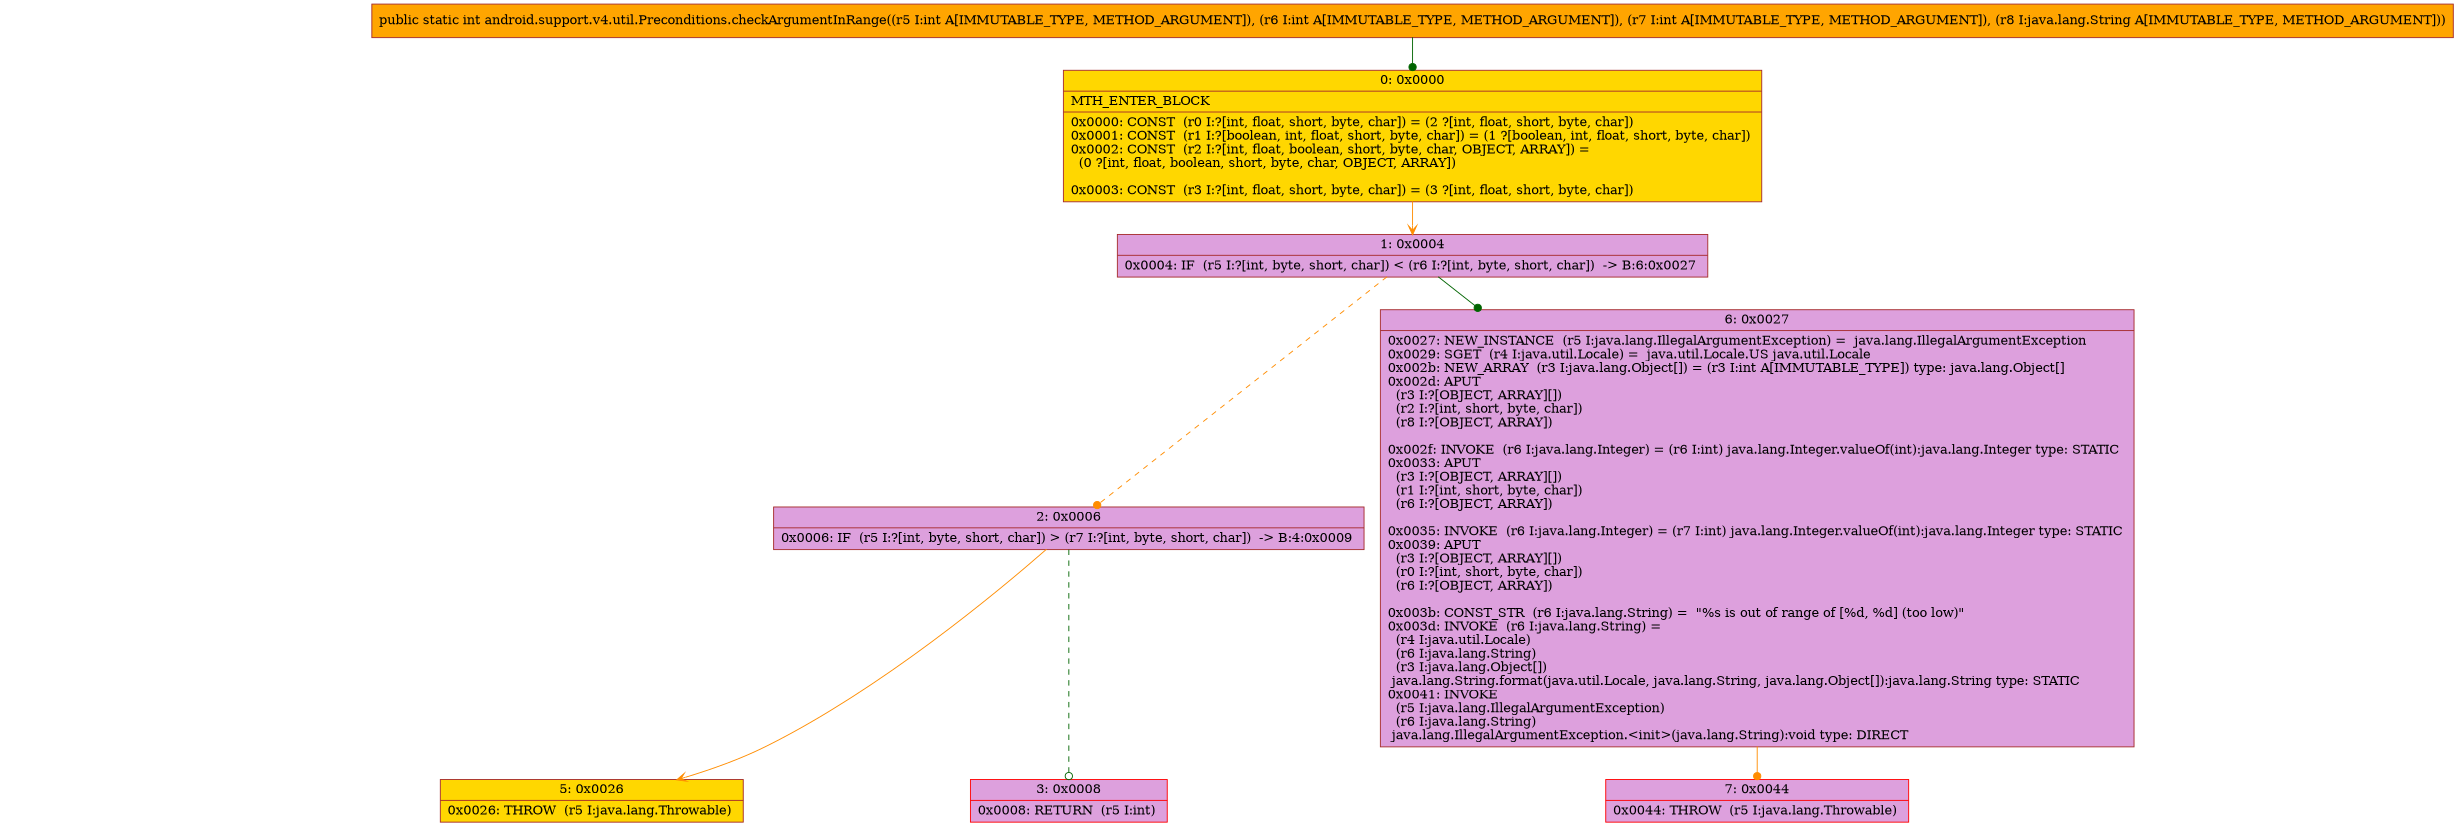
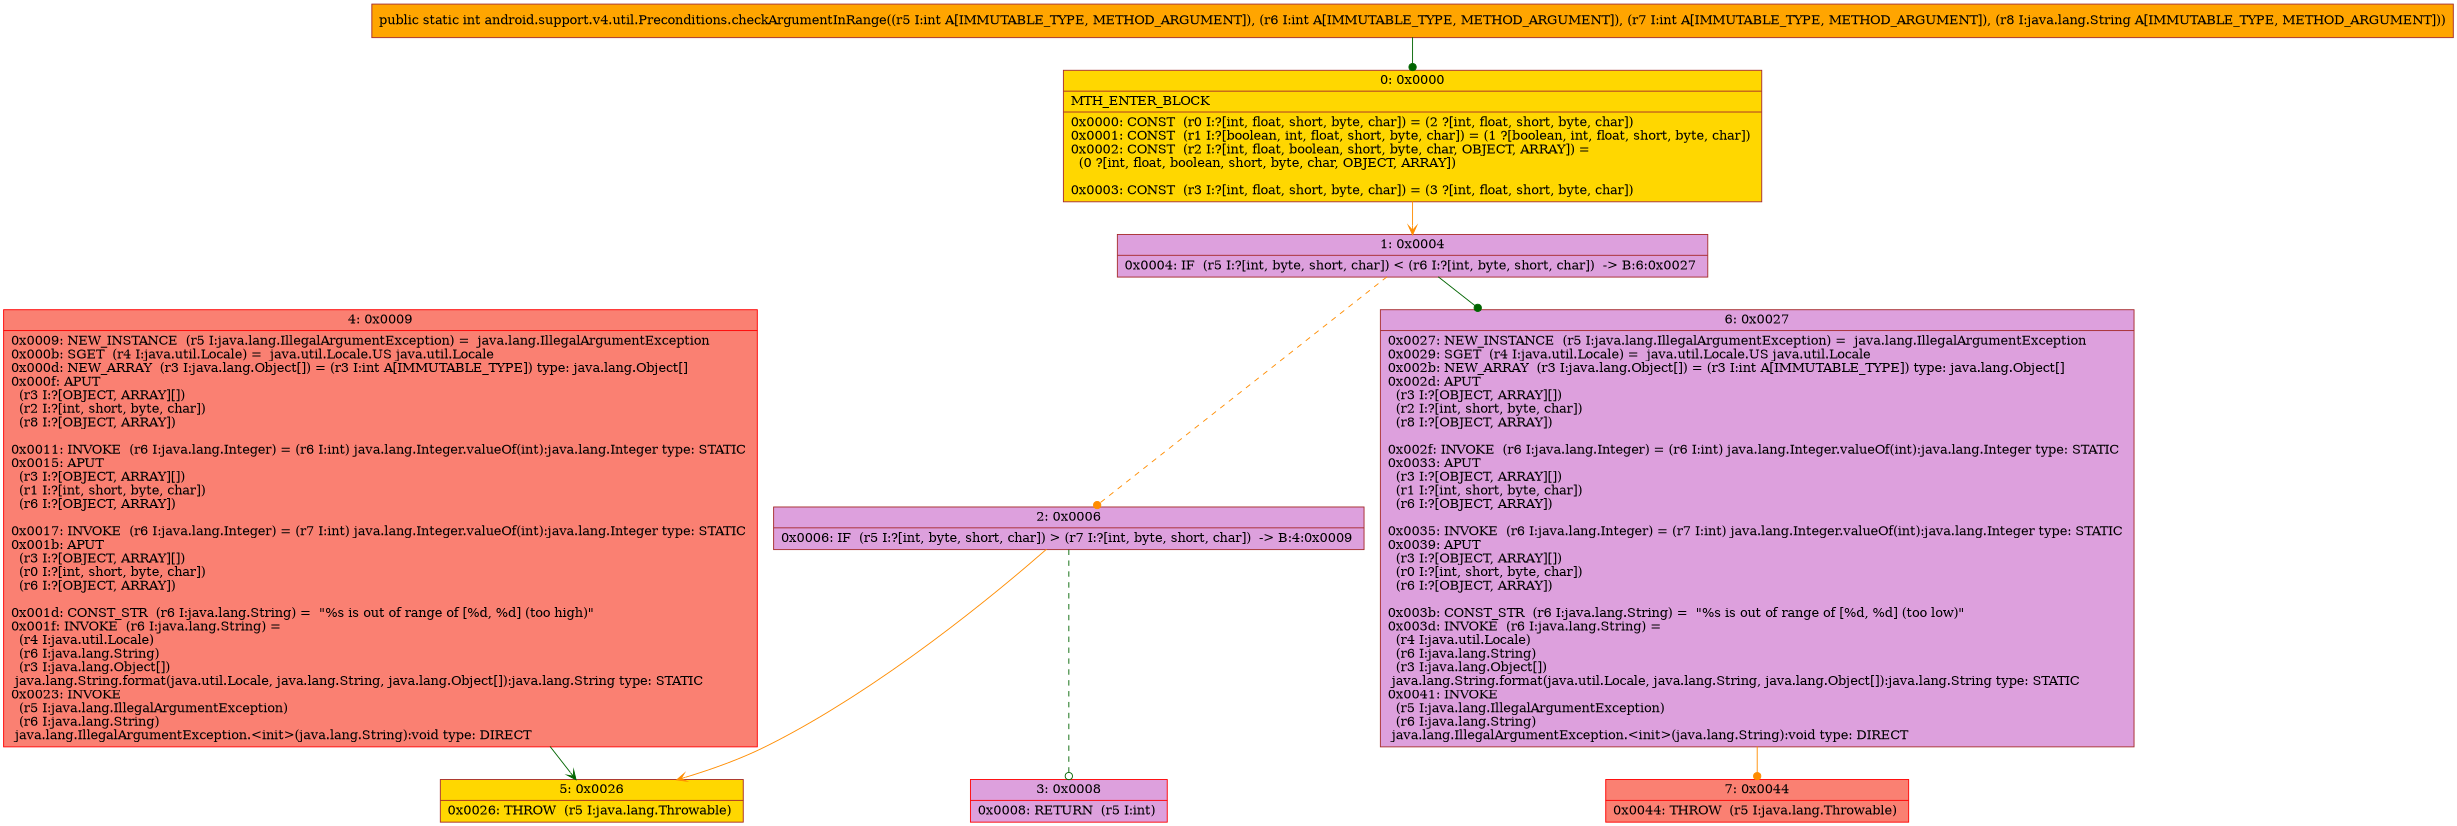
none -> (380, 528)
(1757, 801) -> (1757, 801)
